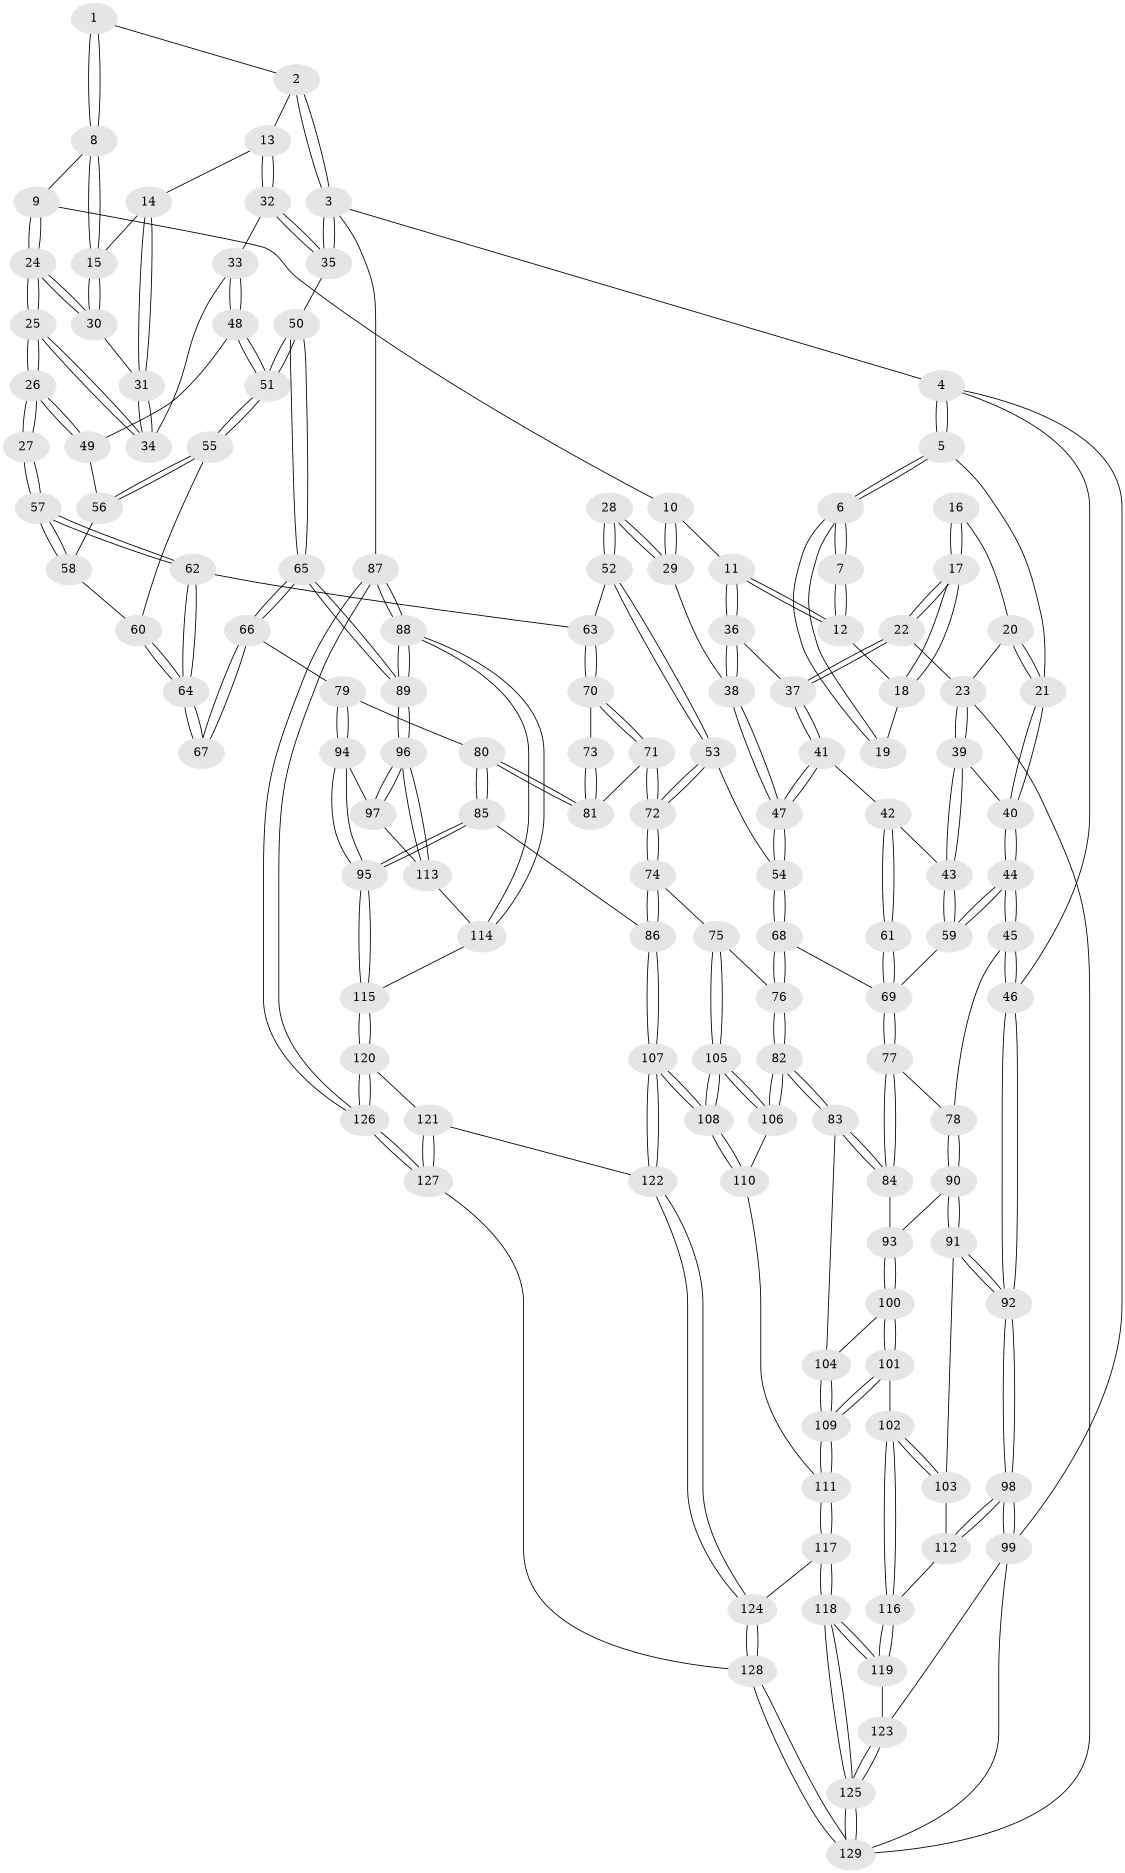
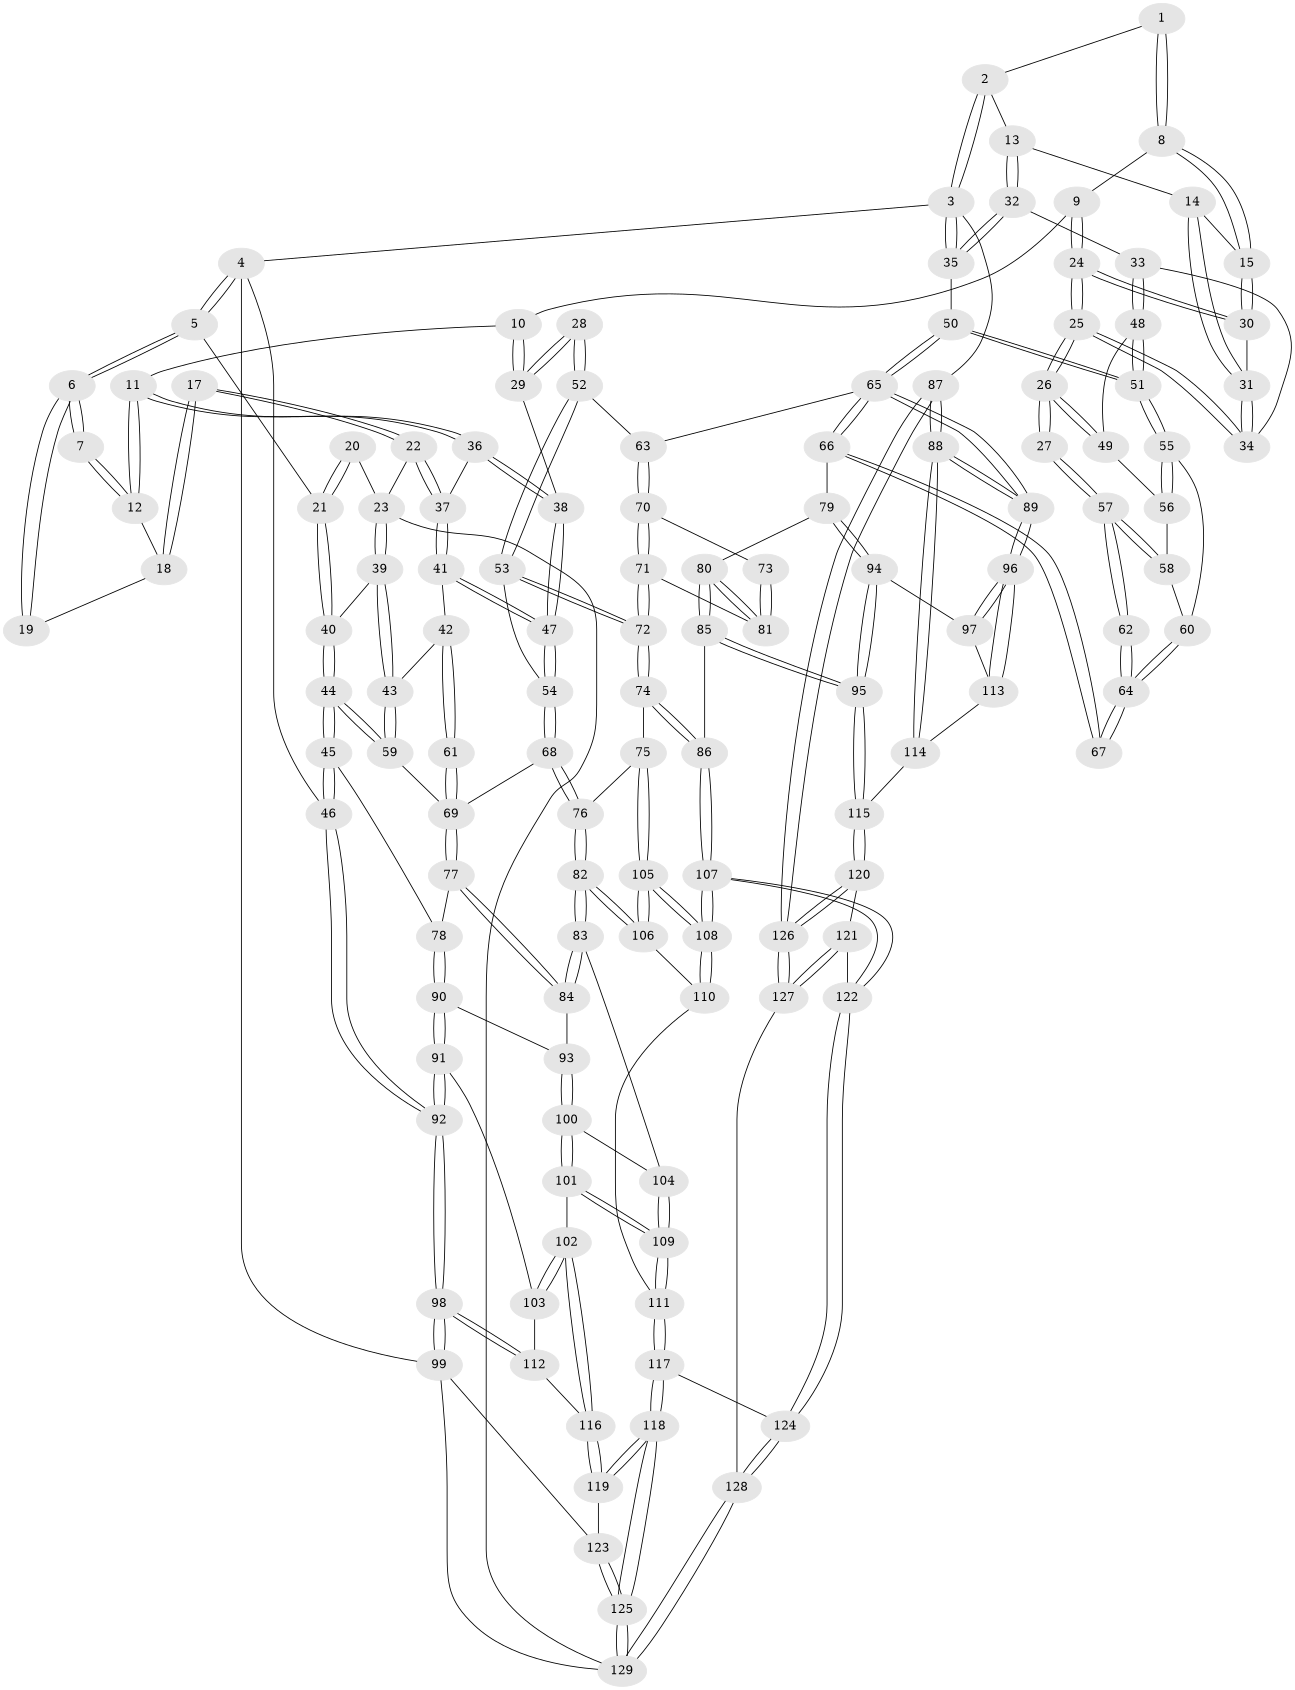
(956, 508) -> none
(391, 603) -> (759, 417)
